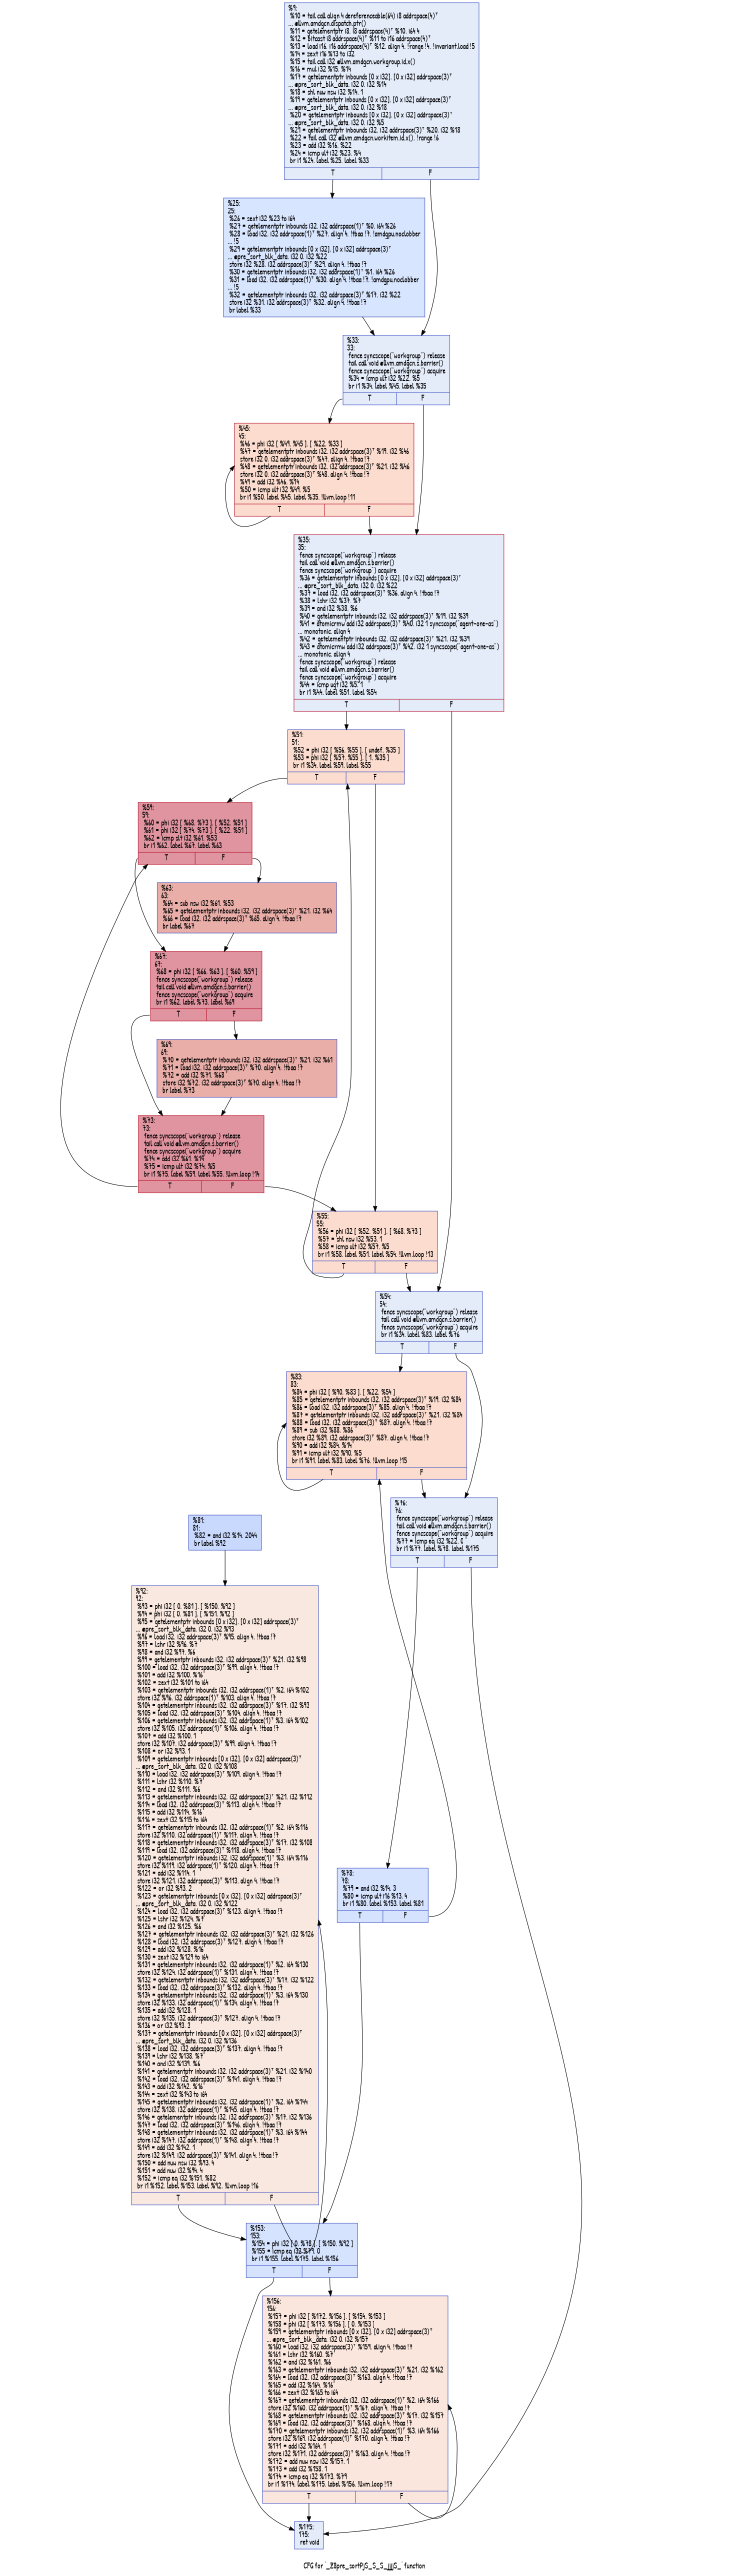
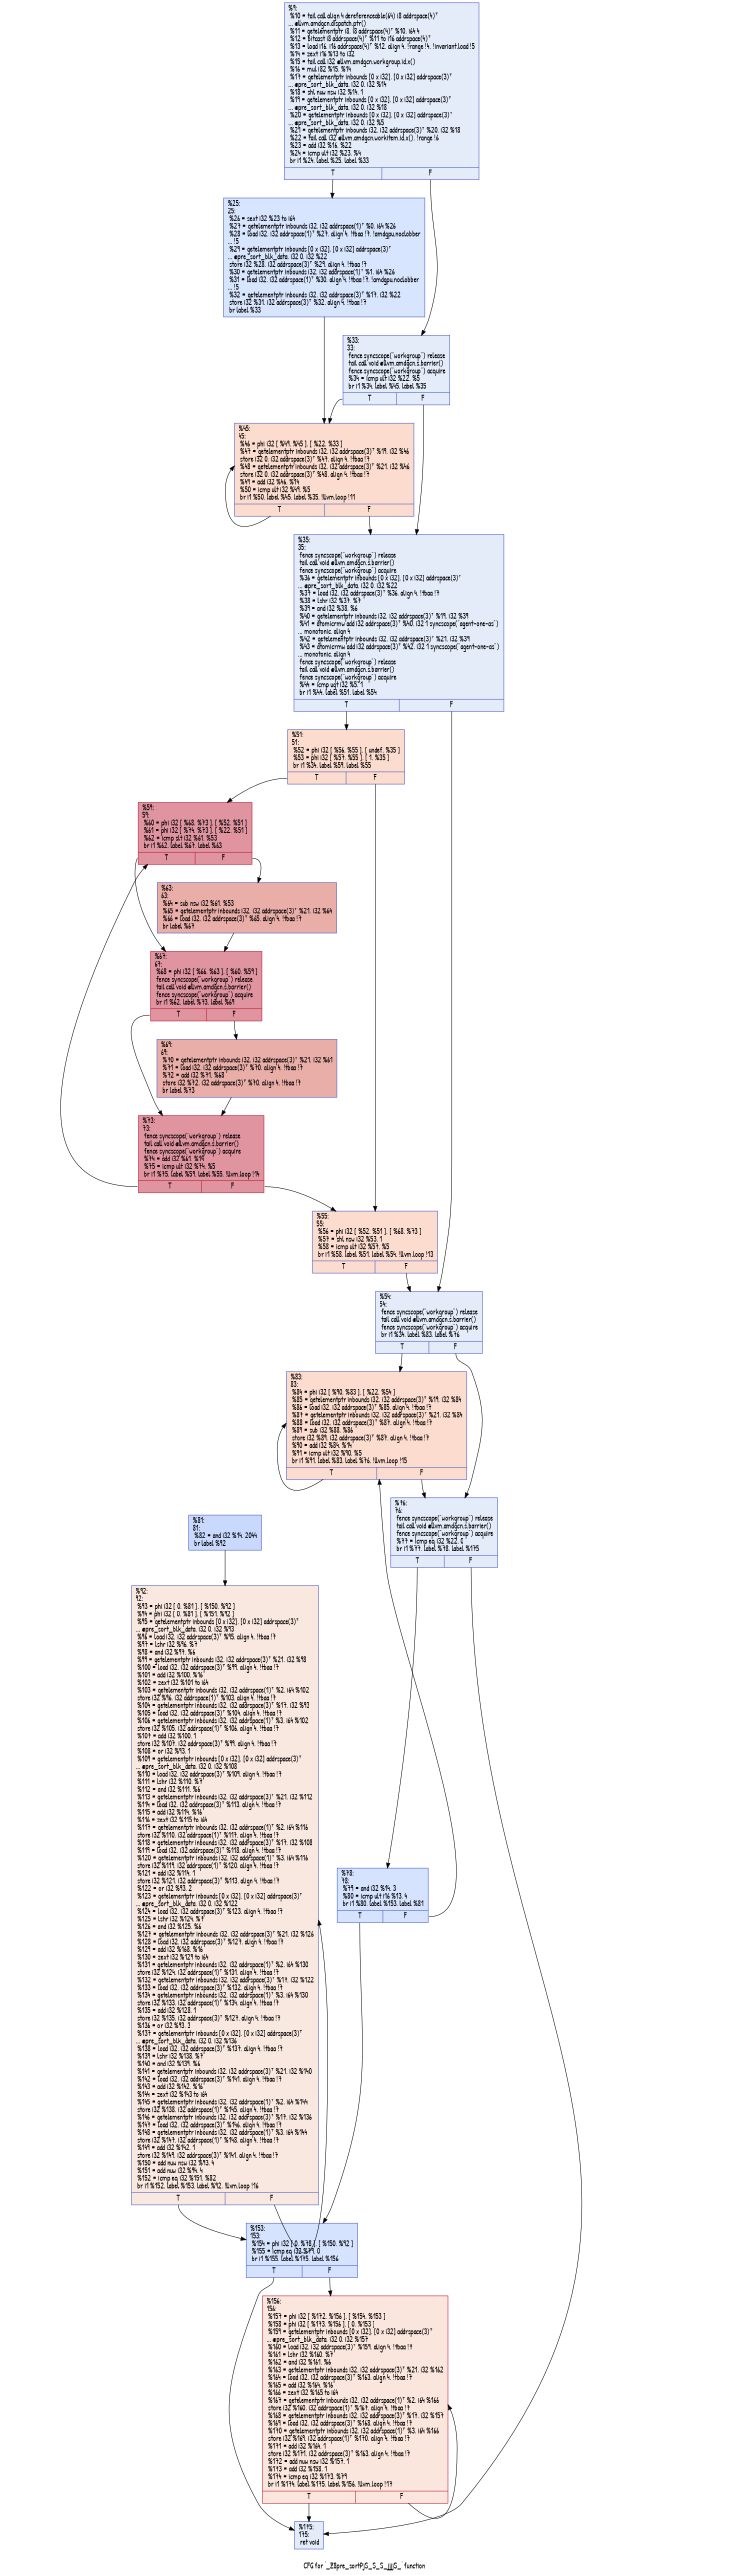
(320, 70) -> (320, 70)
(367, 324) -> (324, 367)
(324, 470) -> (324, 470)
(399, 623) -> (399, 623)
(351, 1053) -> none
(170, 1950) -> (169, 1950)
(355, 2400) -> (355, 2400)
